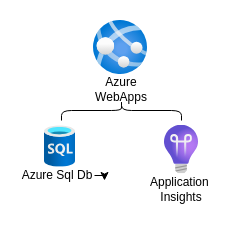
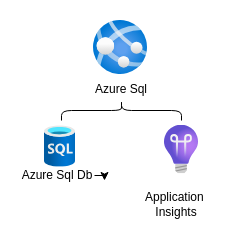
(122, 90) -> (122, 90)
(182, 189) -> (177, 204)
